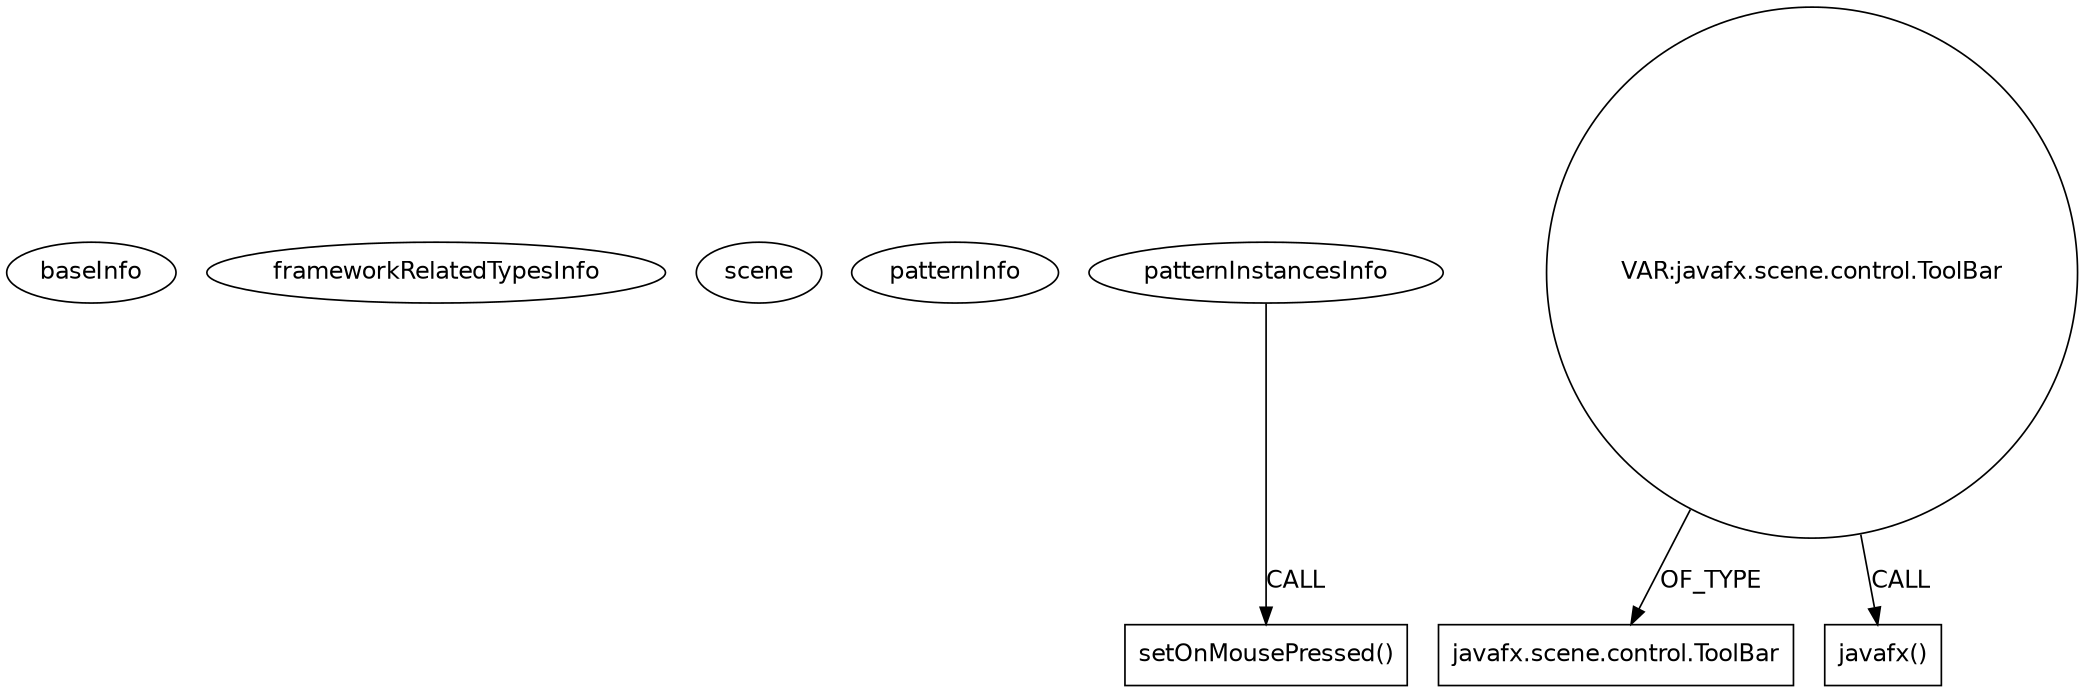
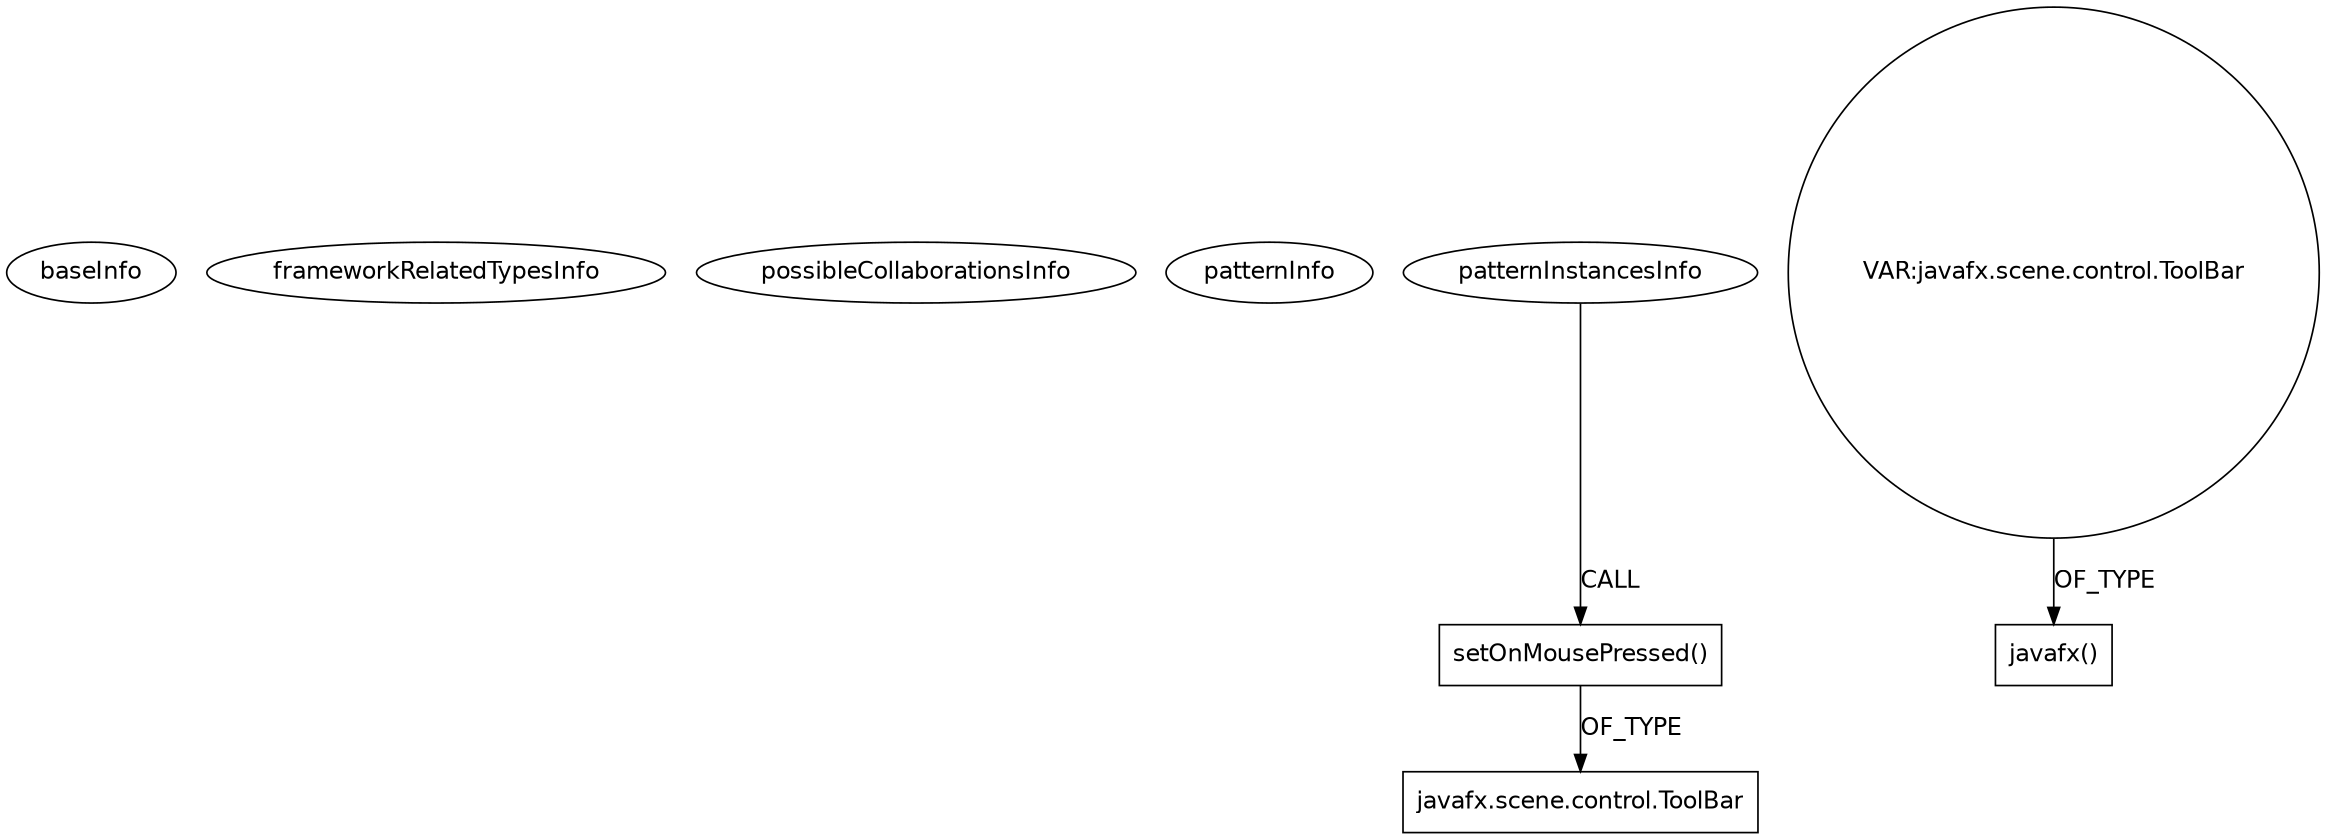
(759, 273) -> (916, 273)
(1665, 559) -> (1580, 720)
(1901, 582) -> (2105, 582)
